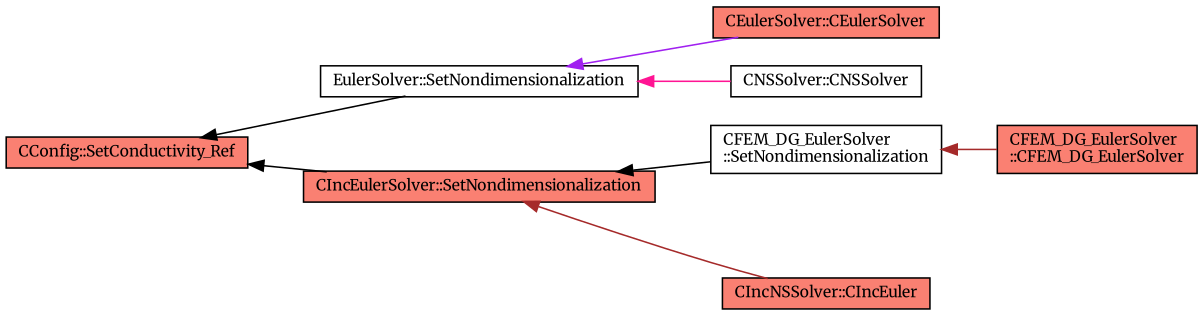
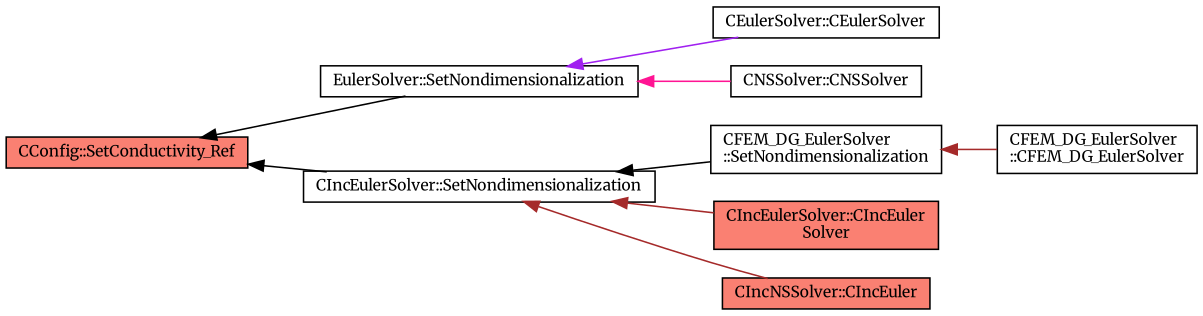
(826, 22) -> (826, 22)
(1097, 149) -> (1097, 149)
(479, 187) -> (479, 187)
none -> (826, 225)
